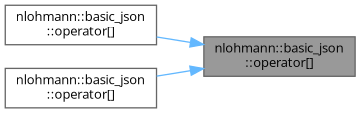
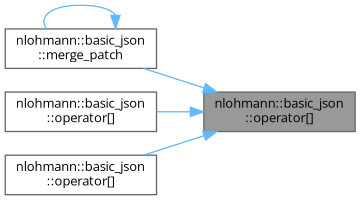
none -> (81, 49)
